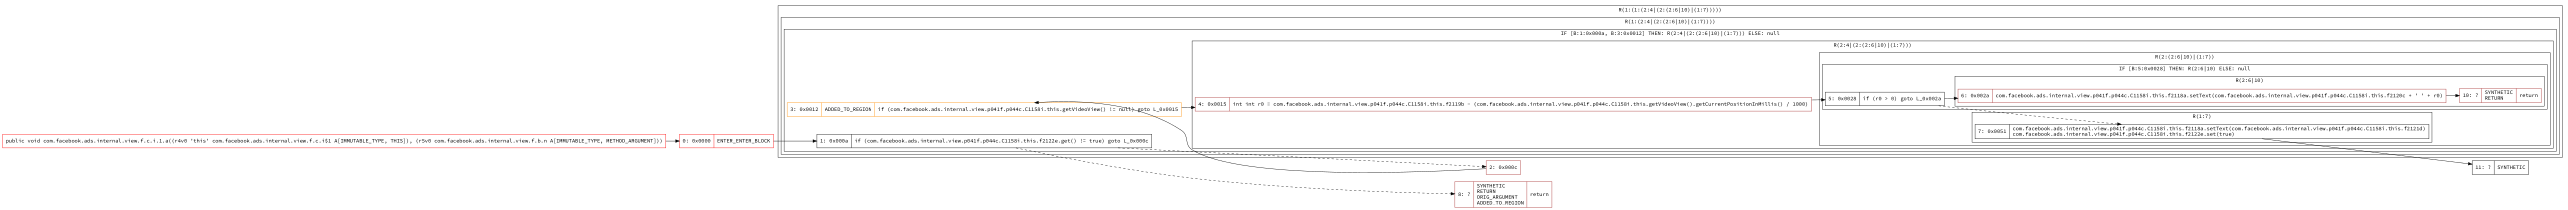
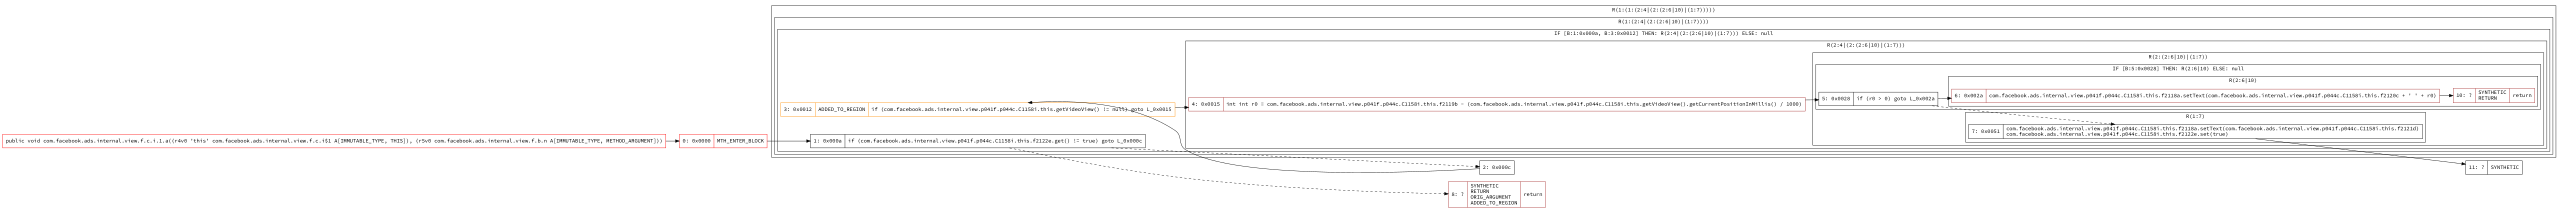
(744, 141) -> (741, 141)
(1503, 168) -> (1497, 168)
